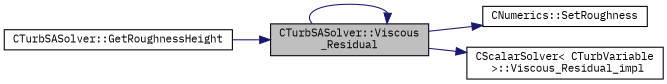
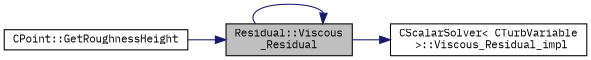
(565, 16) -> none
(118, 40) -> (96, 40)
(350, 40) -> (289, 40)
